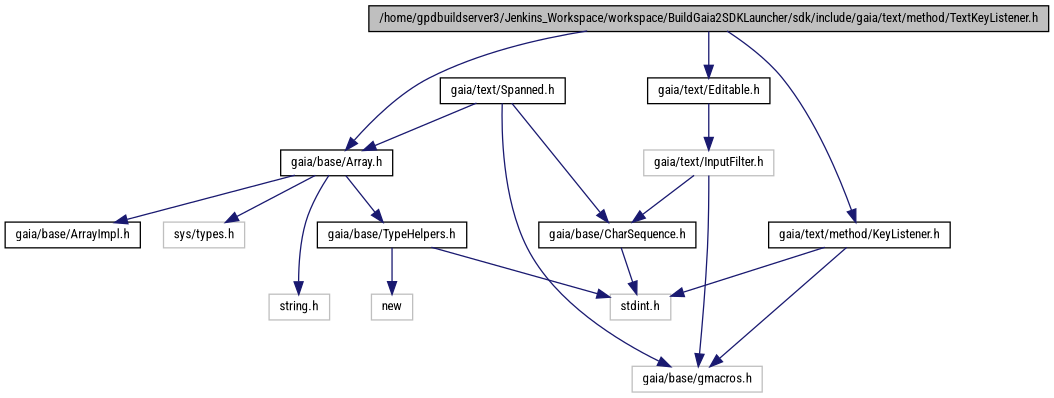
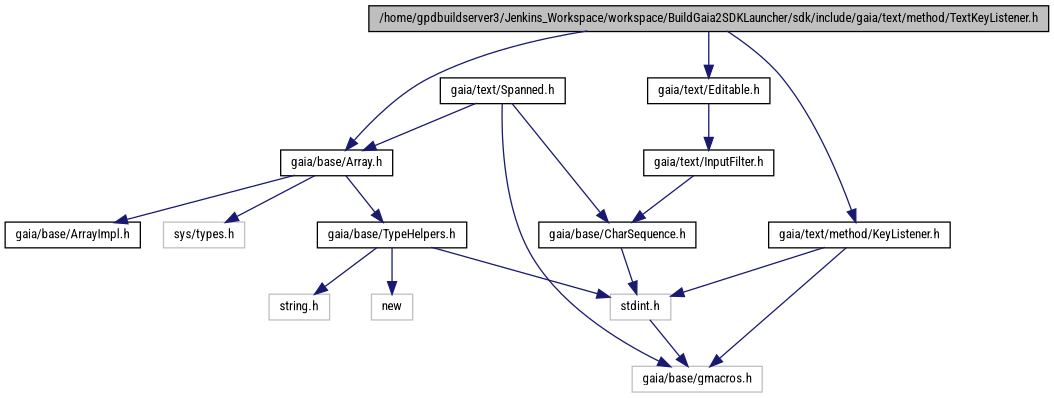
(709, 163) -> (709, 163)
(305, 226) -> (351, 267)
(707, 265) -> (665, 338)
